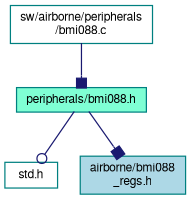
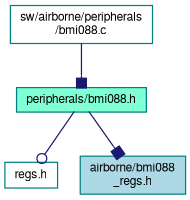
(31, 175) -> (31, 175)
